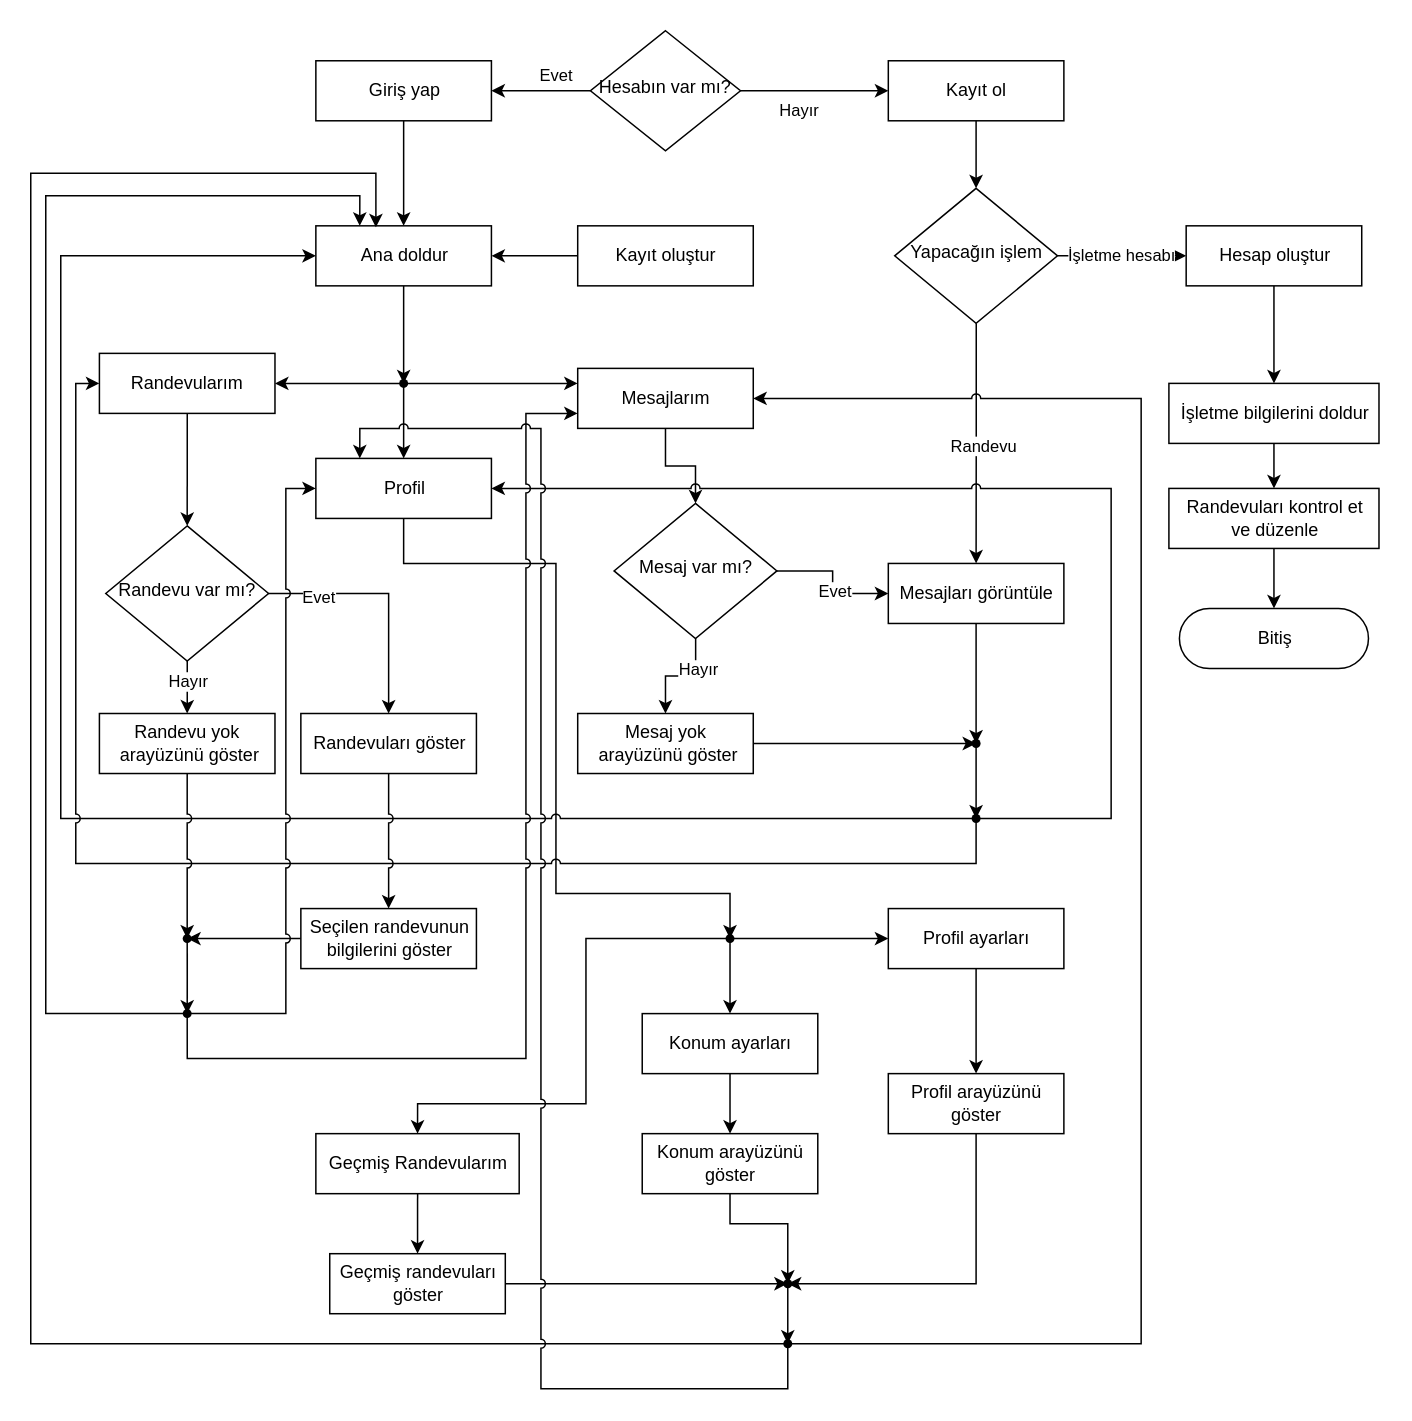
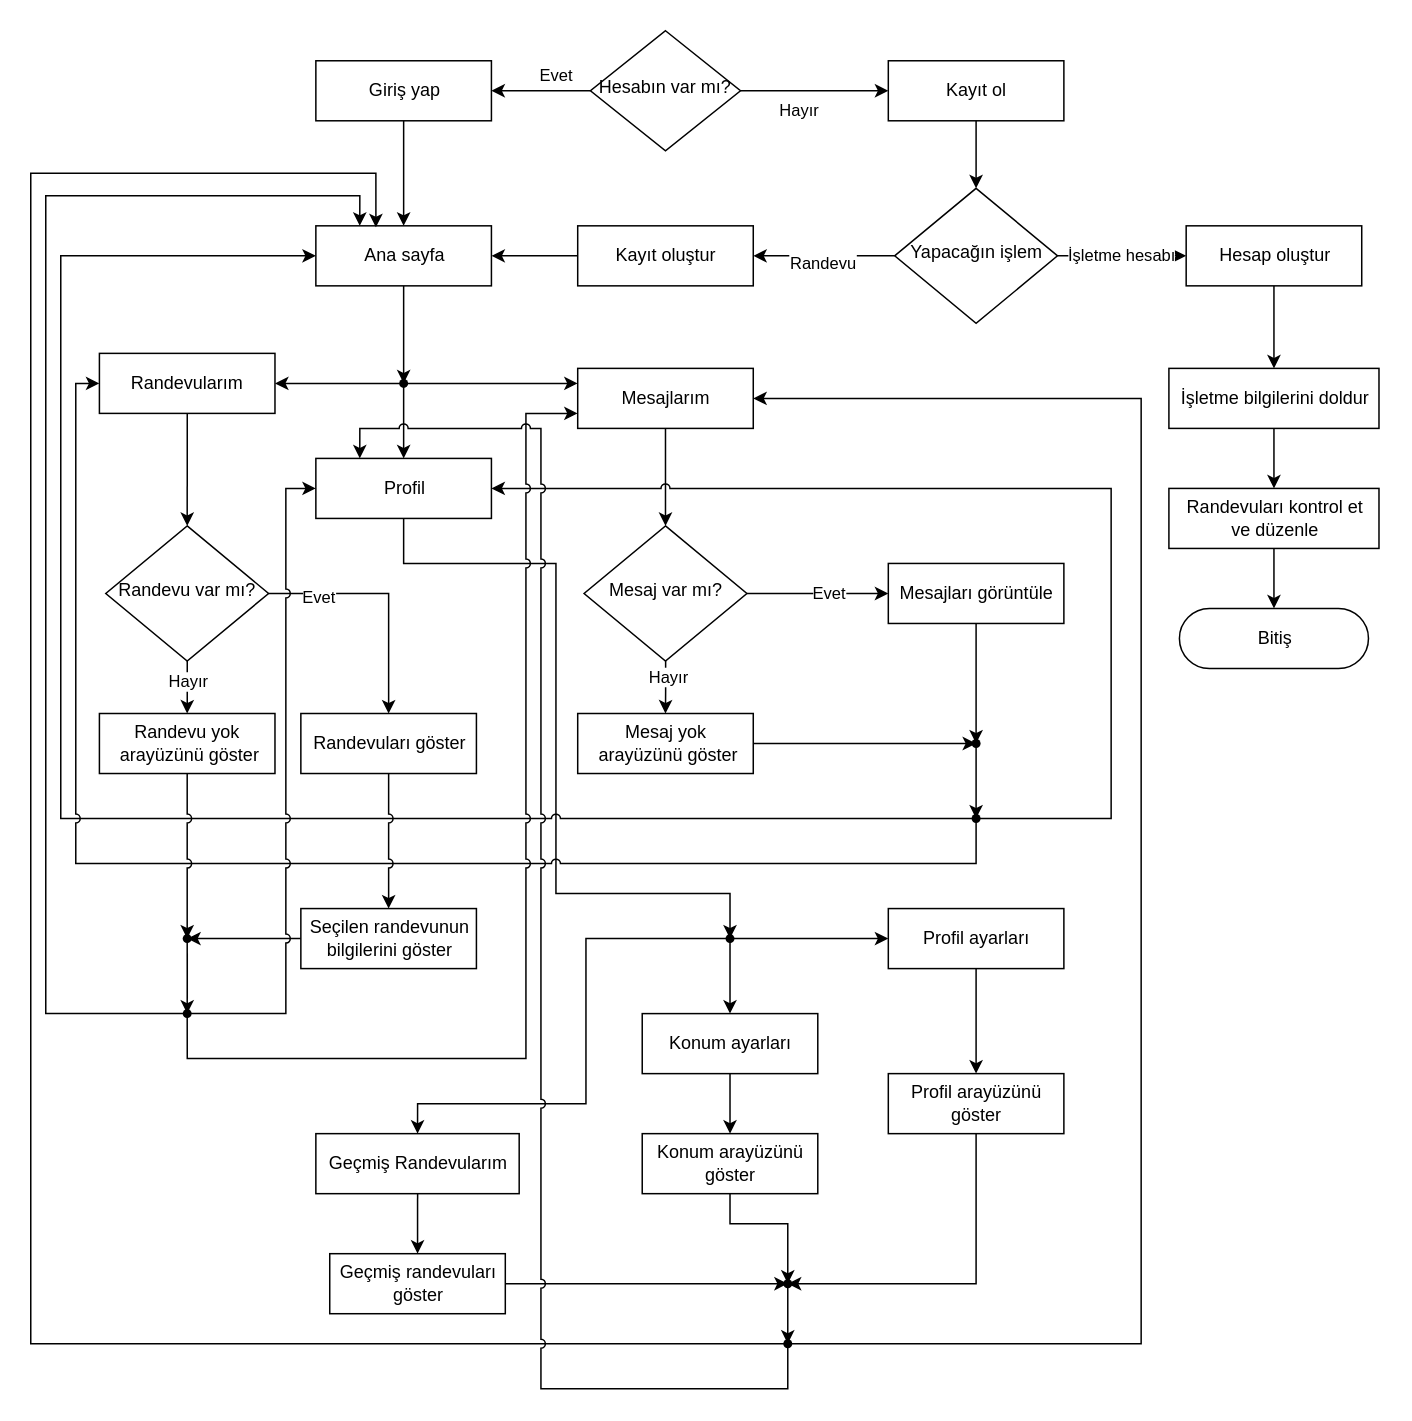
(405, 256) -> (405, 256)
(1274, 413) -> (1274, 398)
(976, 441) -> (875, 256)
(695, 571) -> (665, 593)
